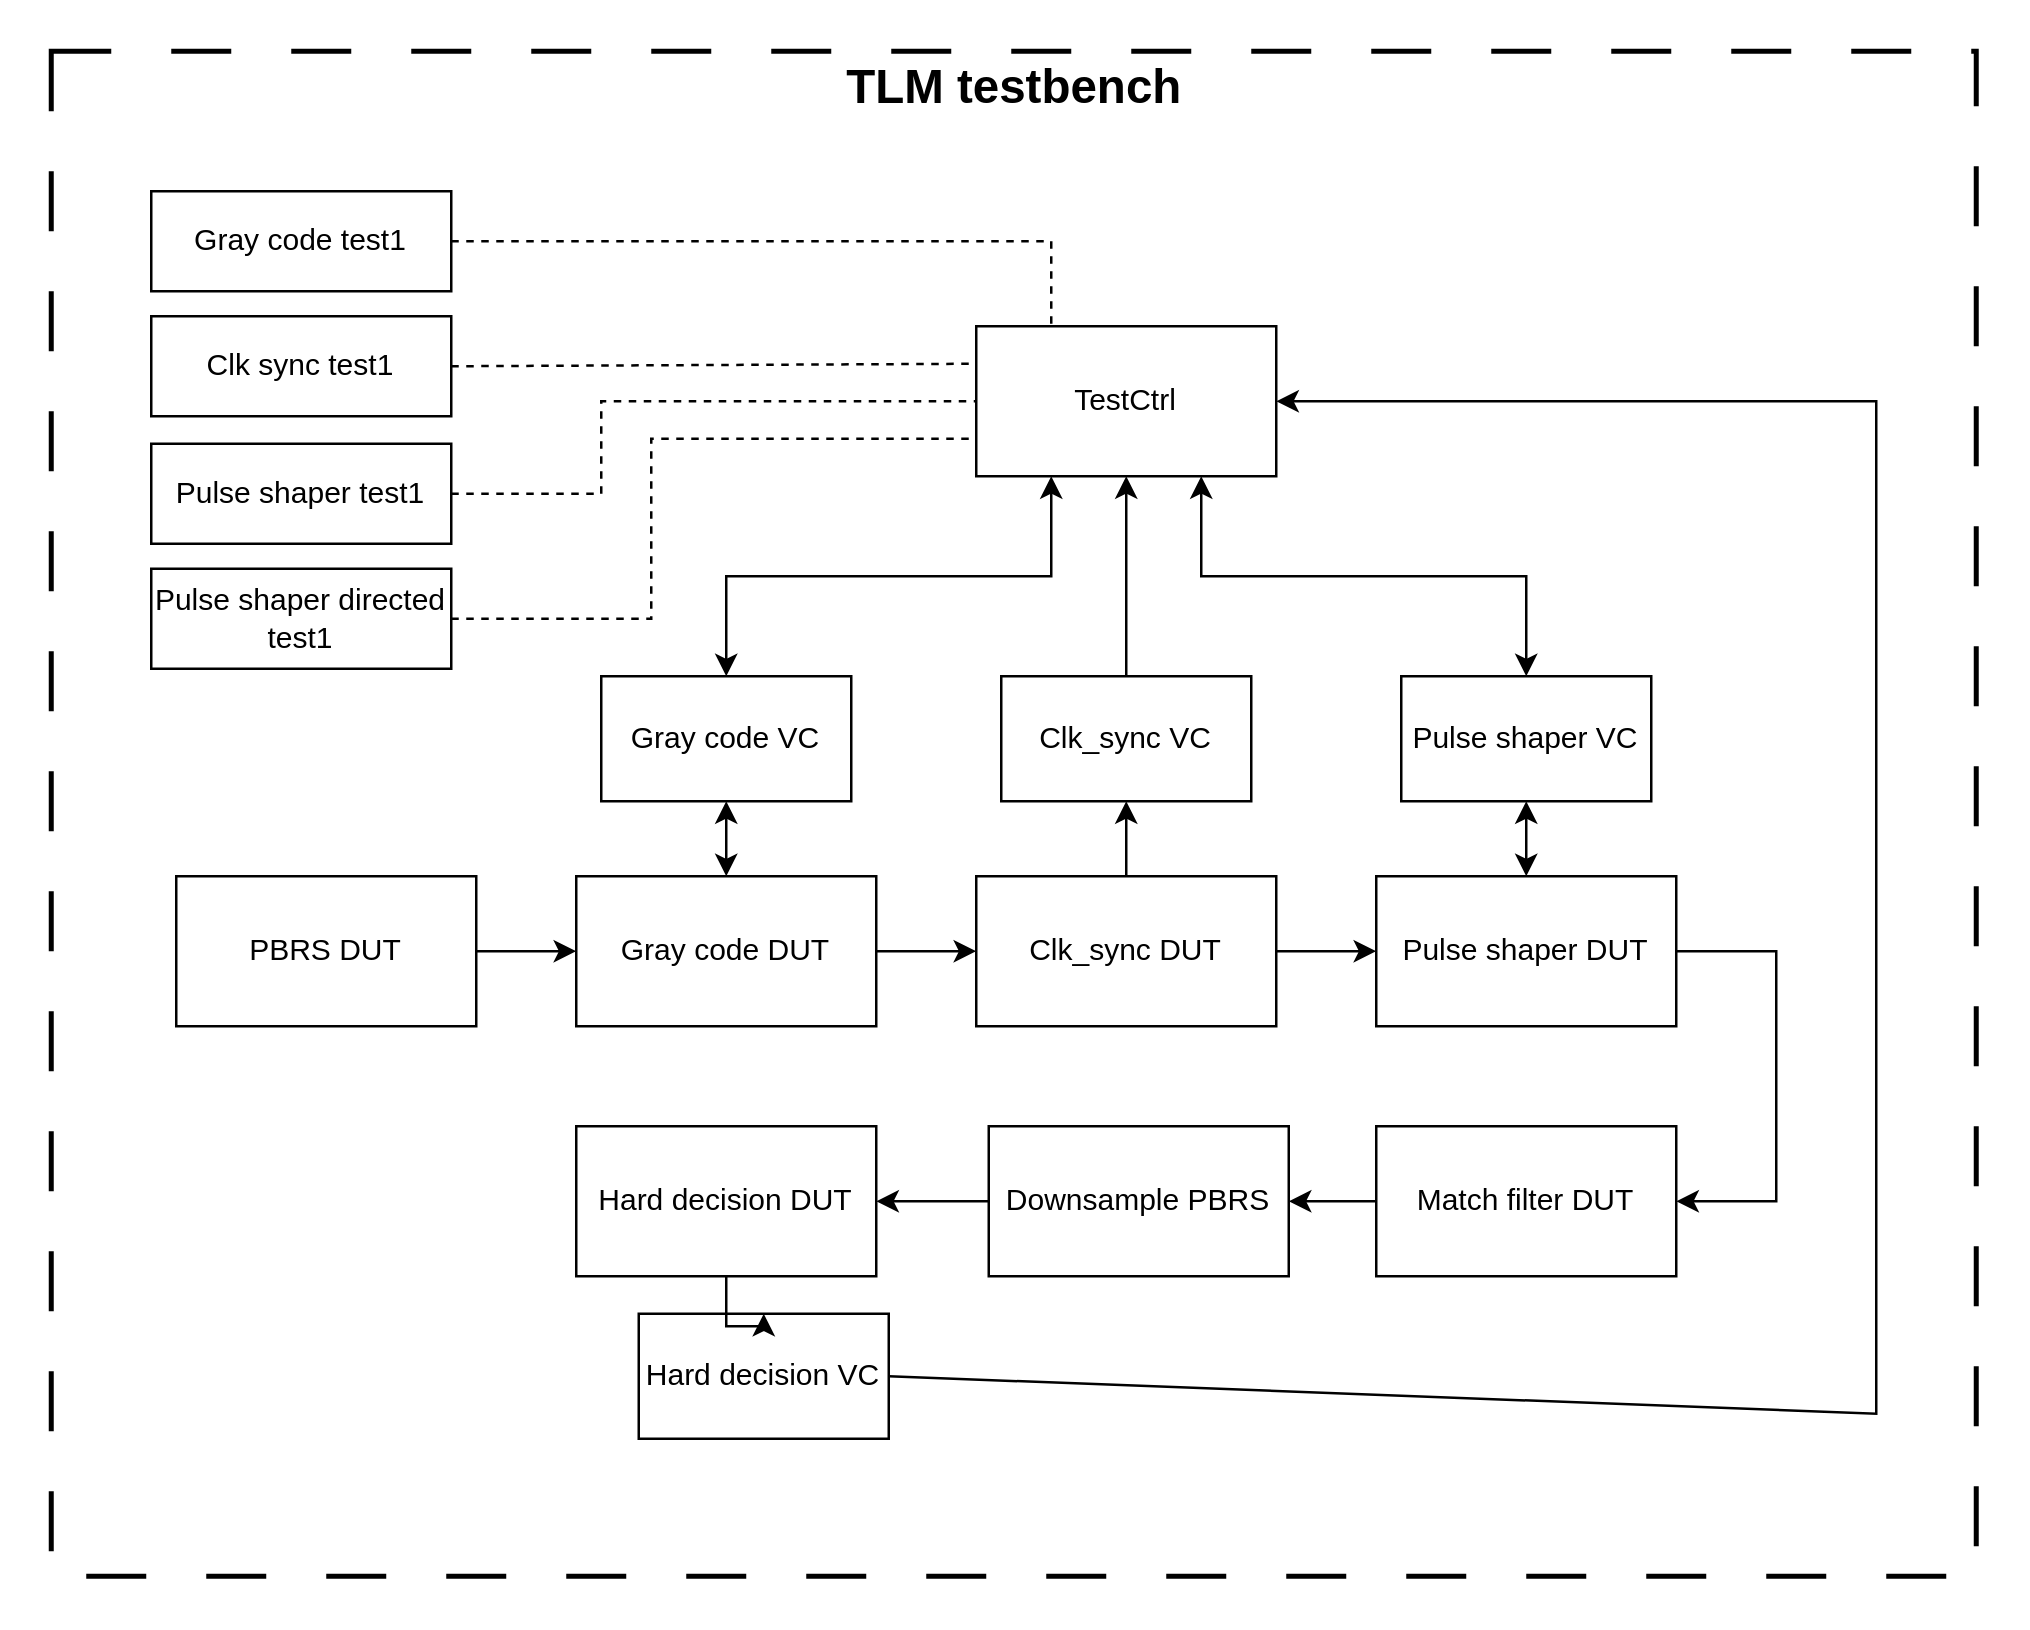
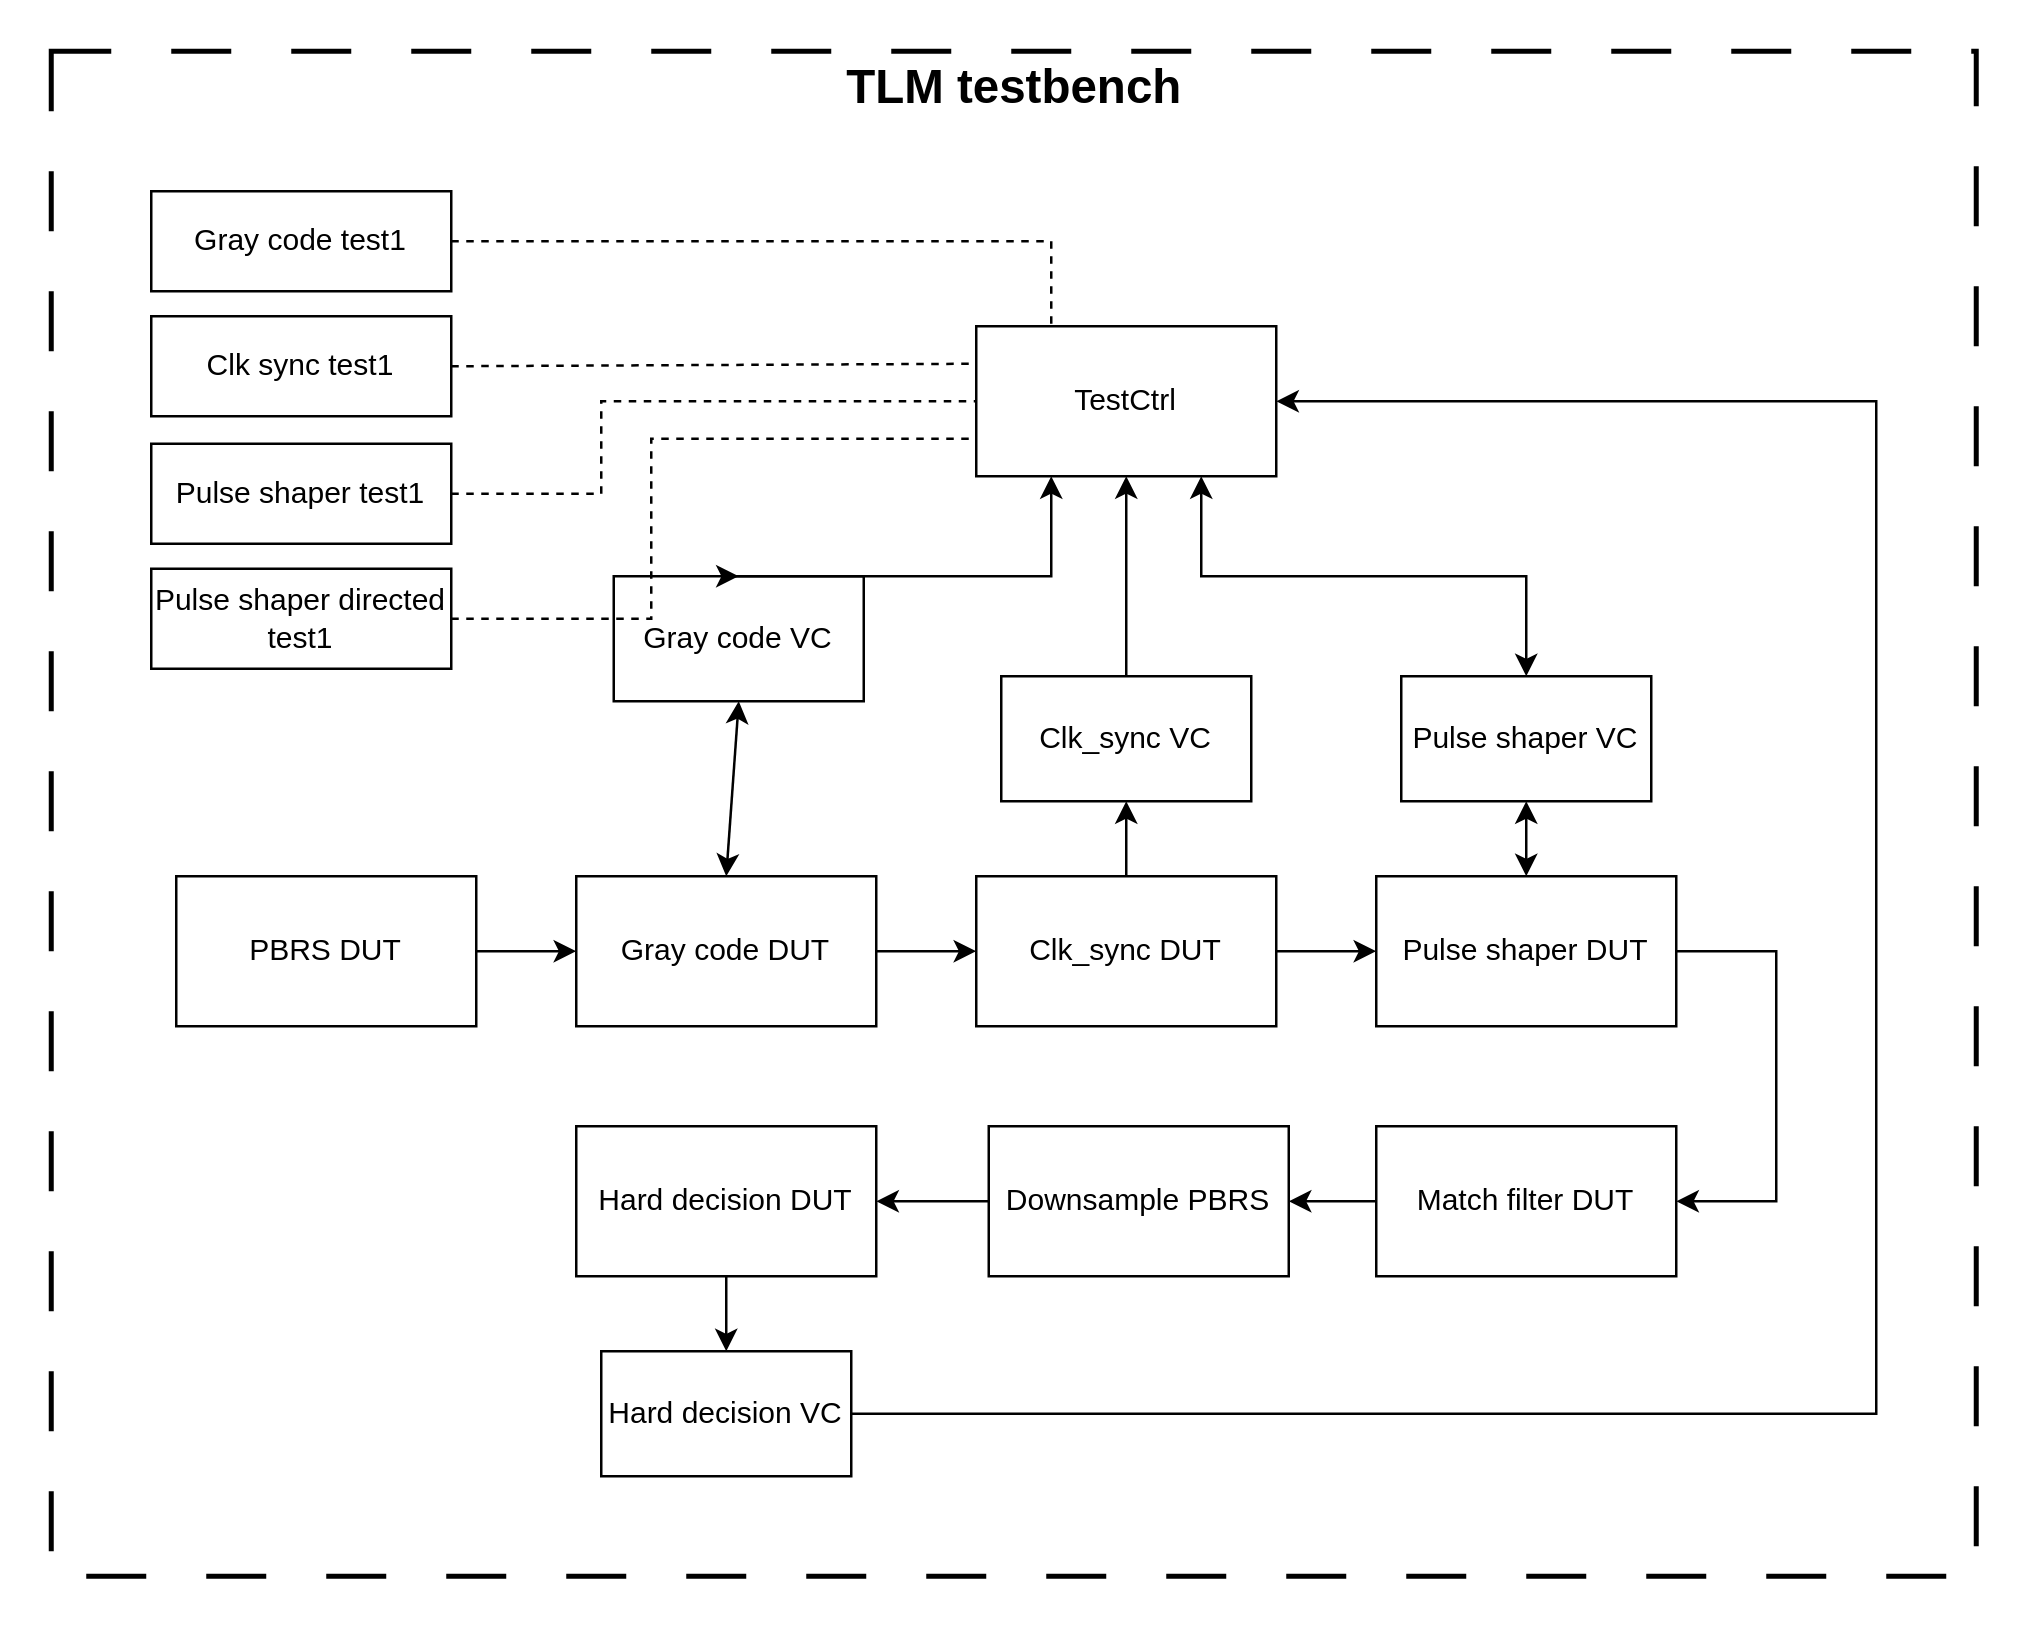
(726, 739) -> (739, 639)
(764, 1376) -> (726, 1414)
